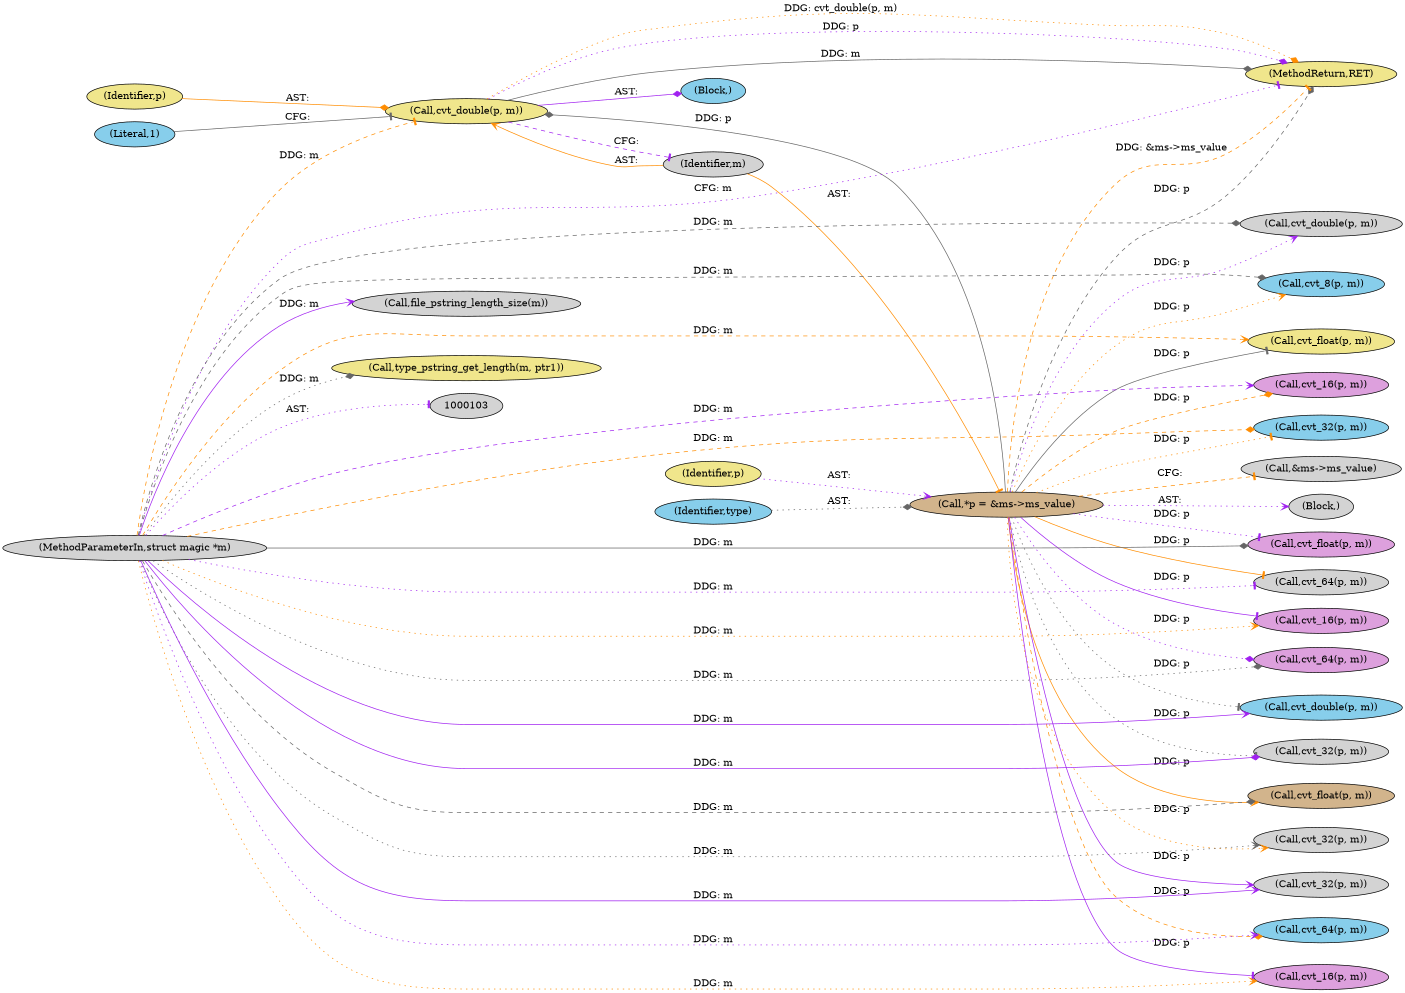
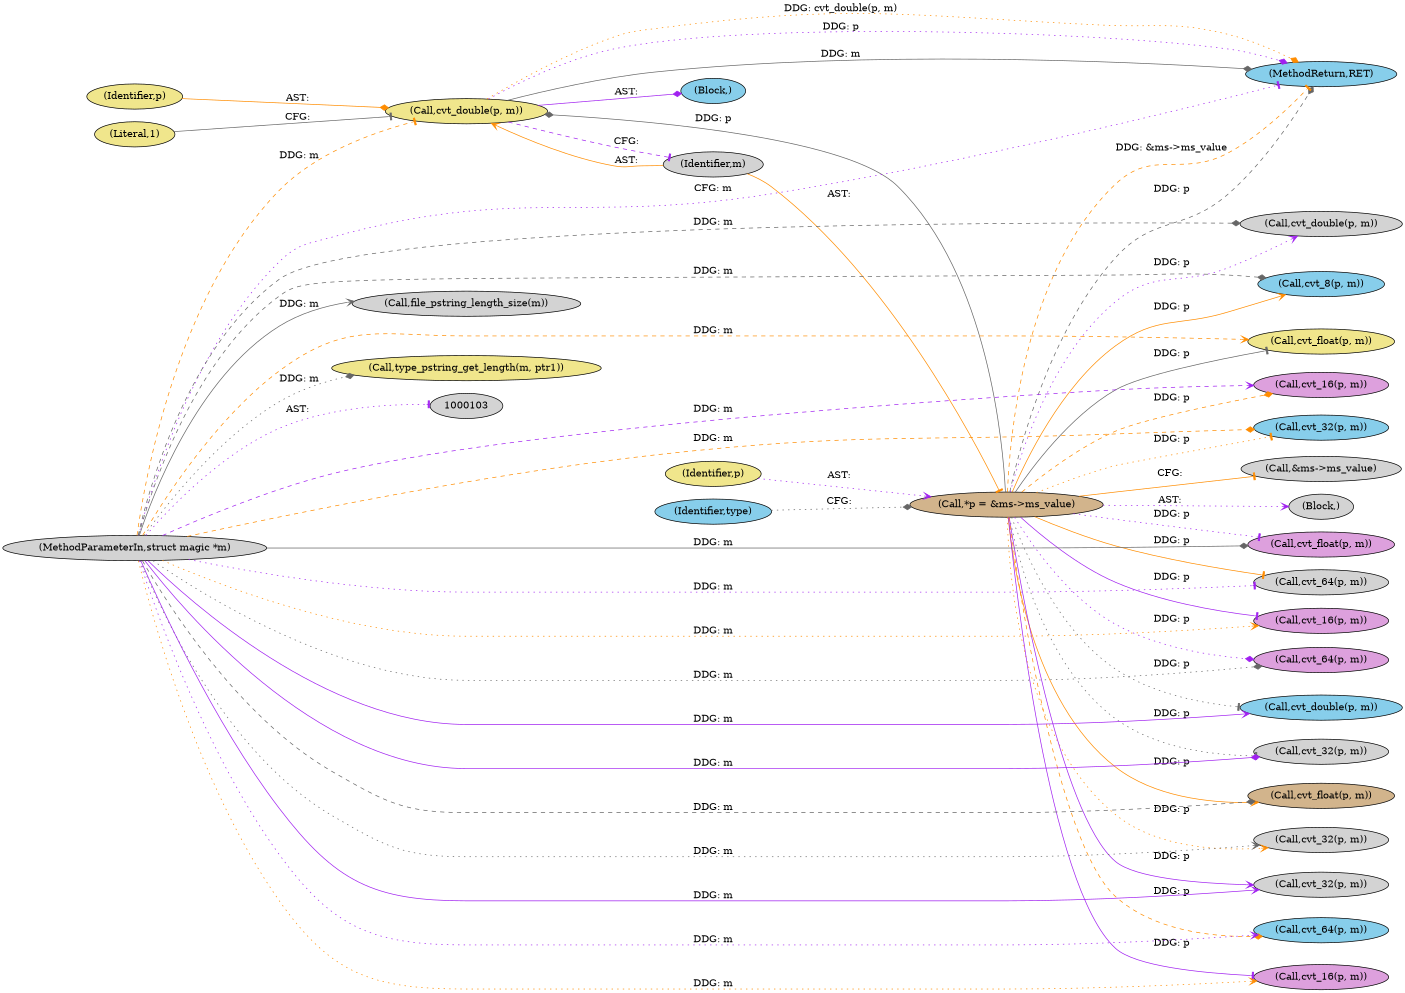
(1321, 74) -> (1321, 74)
(135, 134) -> (135, 134)
(1112, 349) -> (1112, 349)
(214, 389) -> (214, 389)
(1165, 486) -> (1165, 486)
(841, 501) -> (841, 501)
